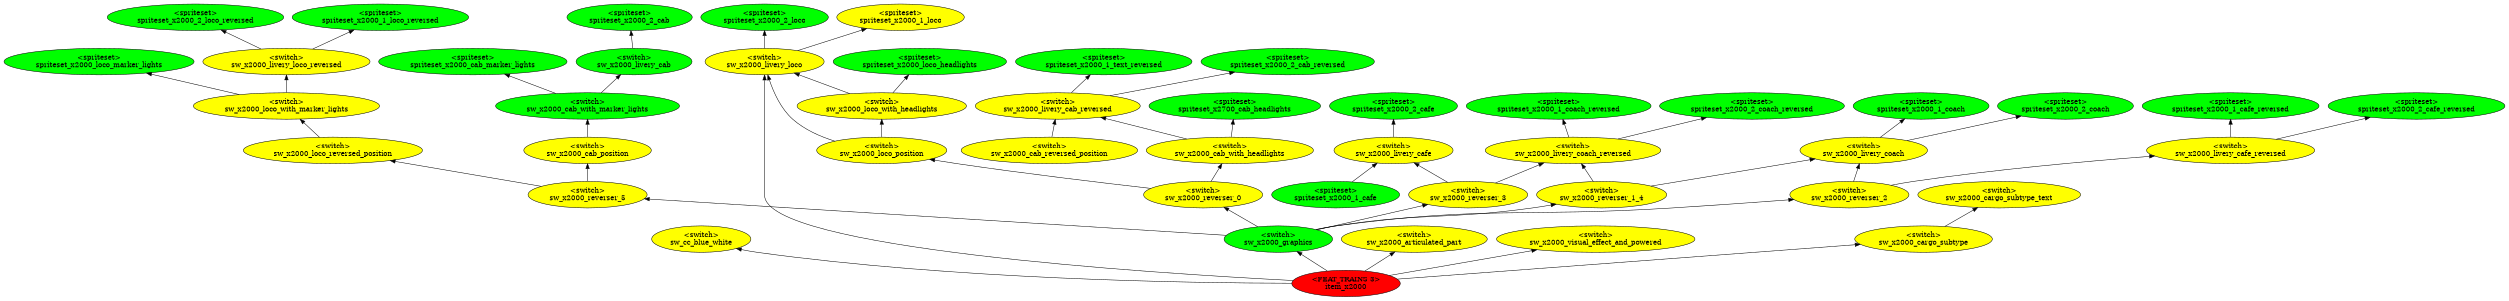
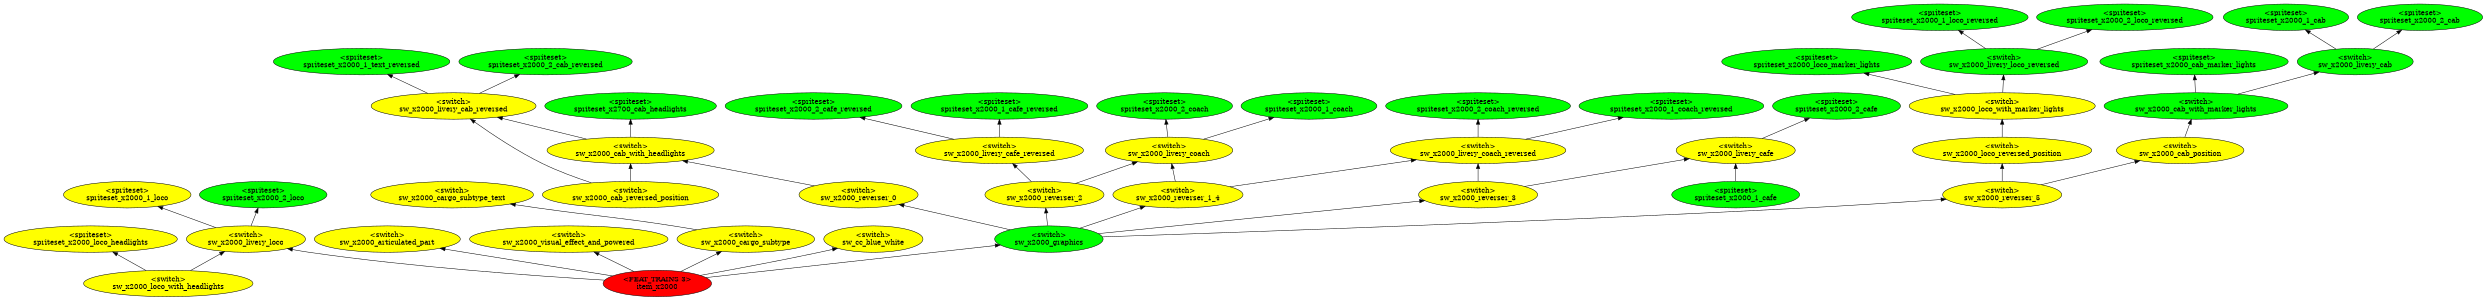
none -> (2286, 17)
(286, 62) -> (2004, 62)
(920, 62) -> (91, 239)
(882, 150) -> none
none -> (631, 175)
